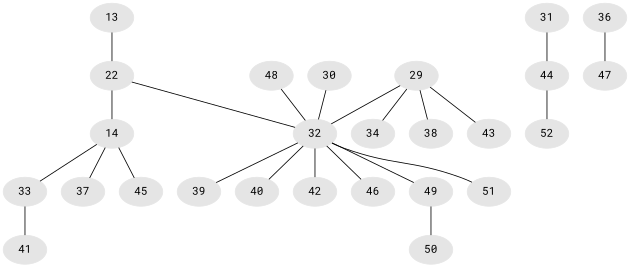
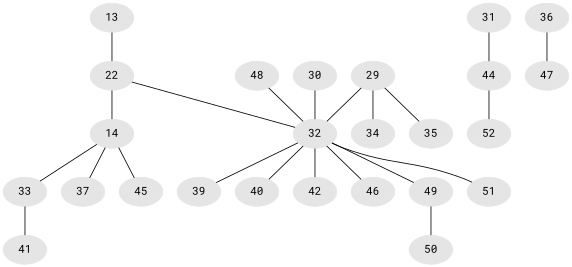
(431, 134) -> (431, 134)
(489, 134) -> none
